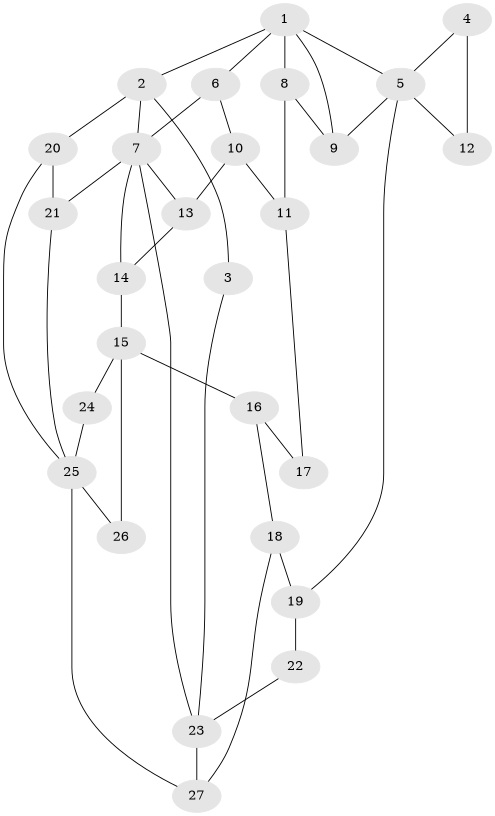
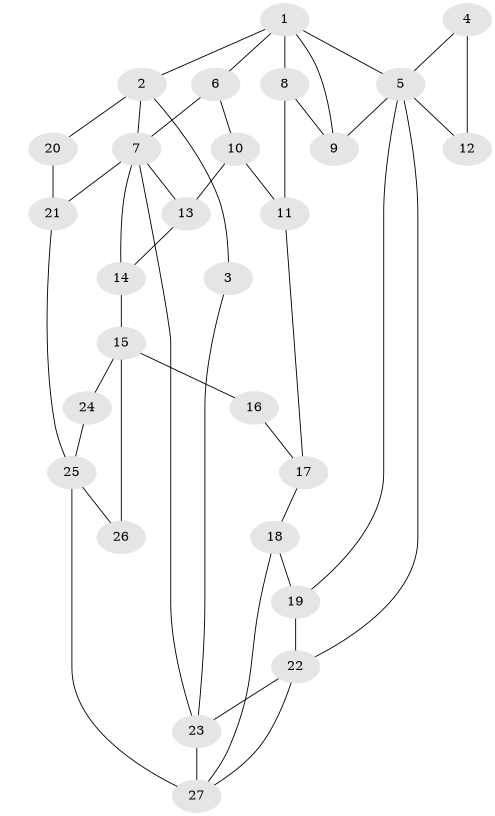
(4, 314) -> none
none -> (418, 401)
(265, 473) -> (289, 505)
none -> (263, 742)
